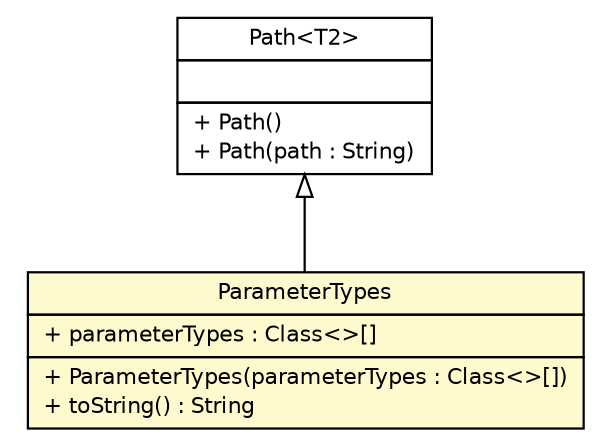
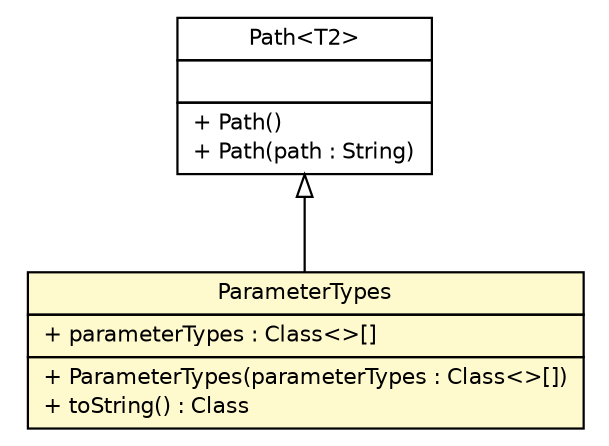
(150, 406) -> (147, 406)
